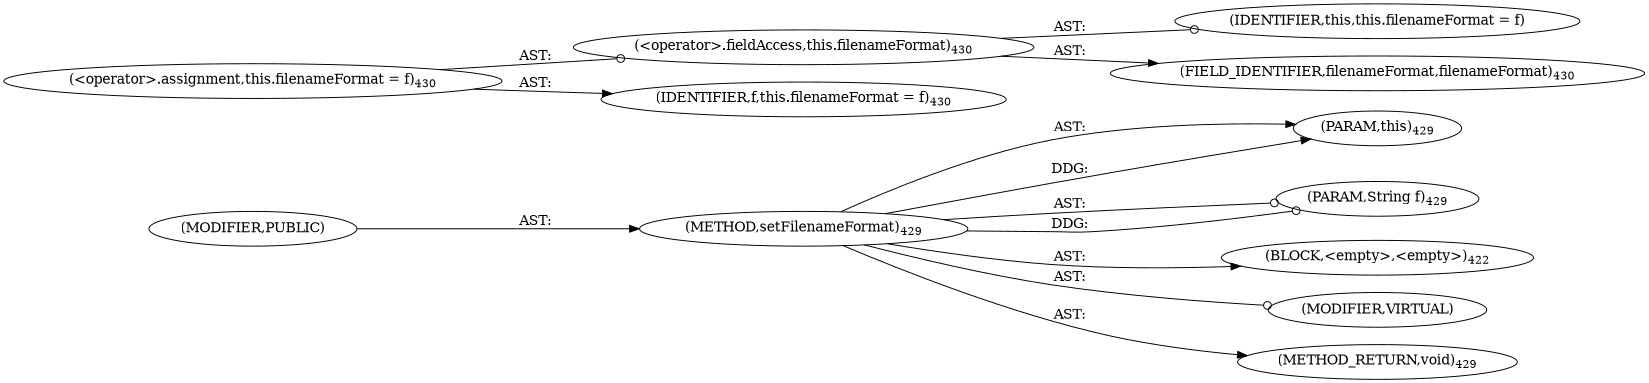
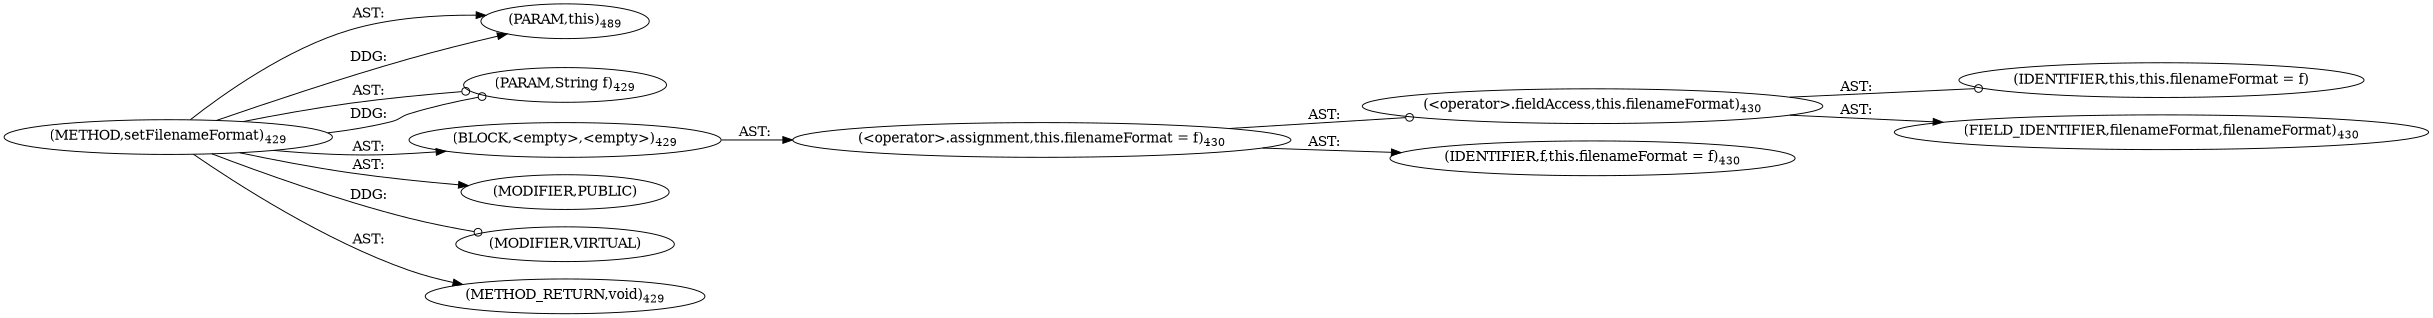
(1423, 127) -> (611, 20)
none -> (752, 140)
(493, 229) -> (349, 173)
(1479, 256) -> (666, 139)
(1072, 278) -> (371, 195)
